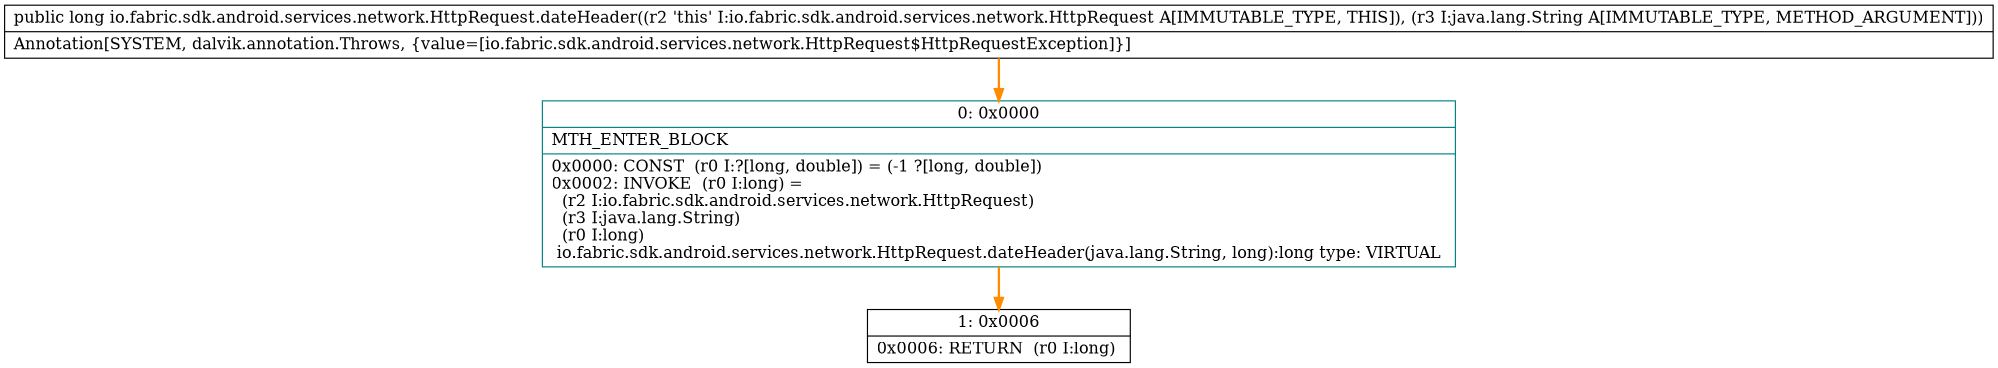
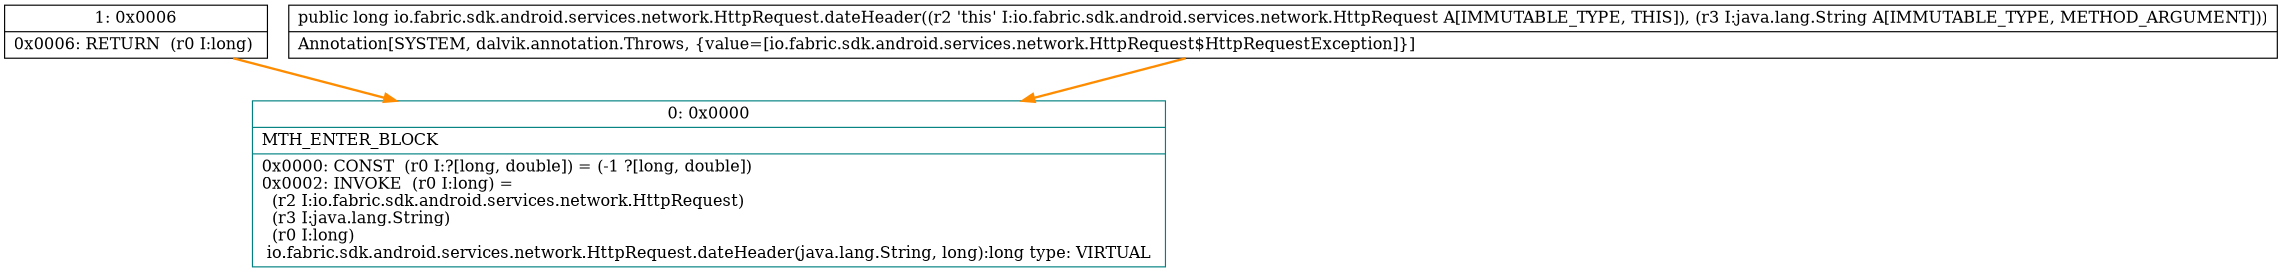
(999, 282) -> (309, 78)
